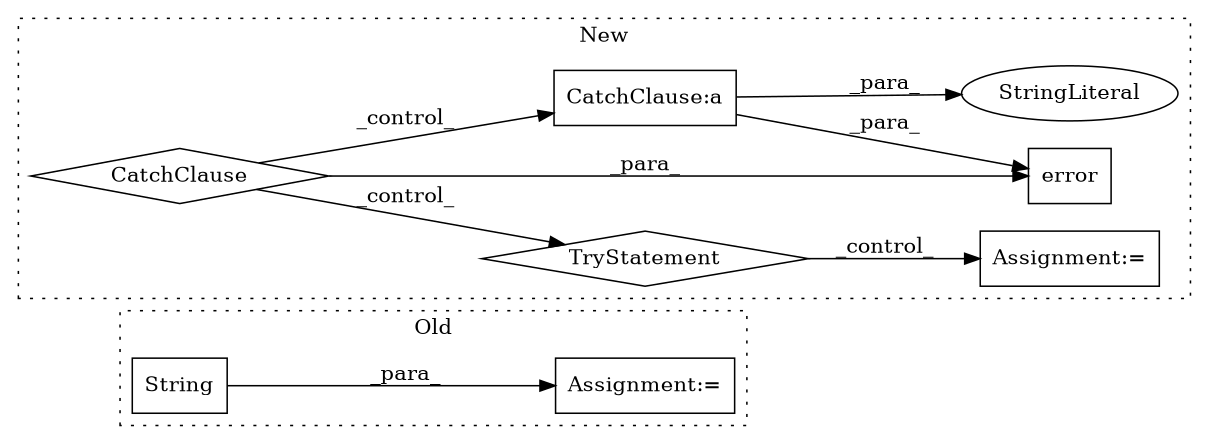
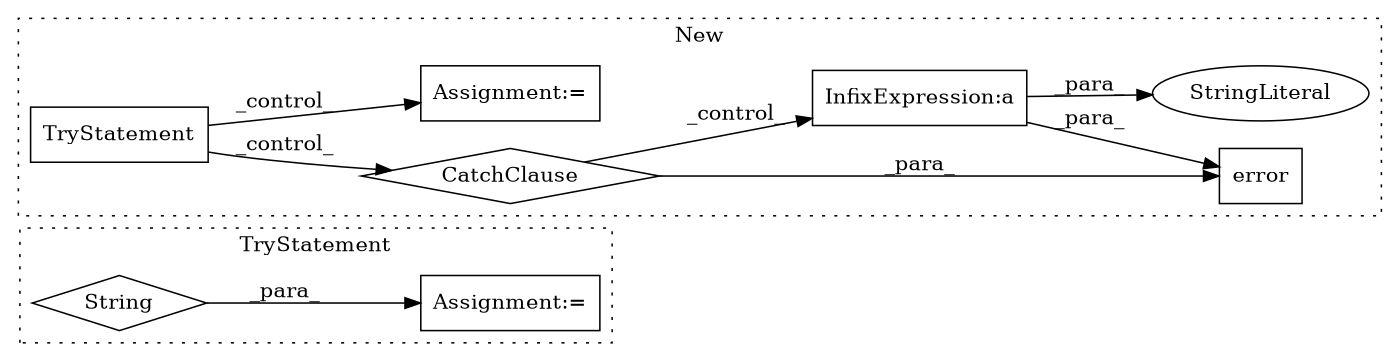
(645, 98) -> (920, 98)
(403, 216) -> (292, 162)
(645, 259) -> (119, 135)
(433, 328) -> (316, 246)
(180, 386) -> (119, 303)
